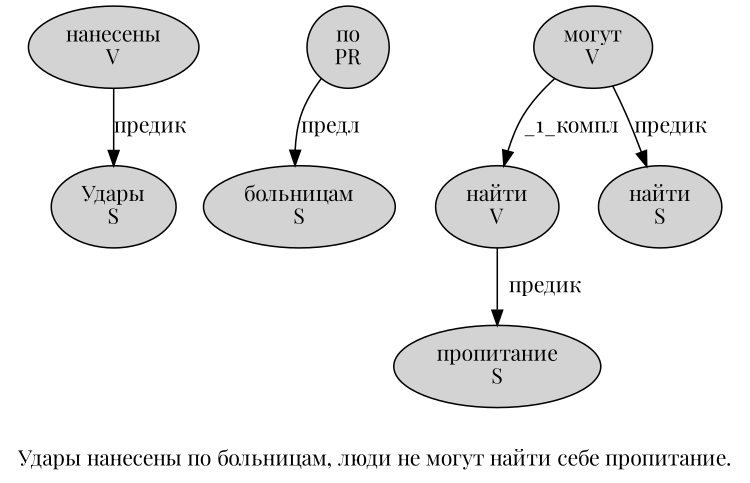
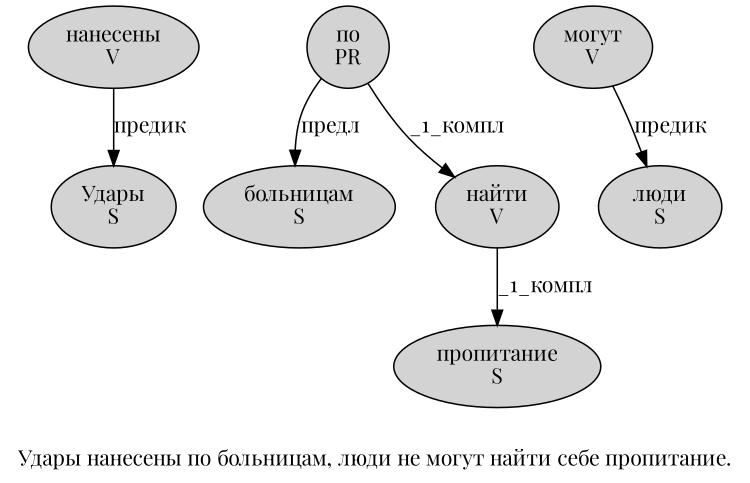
(526, 111) -> (401, 129)
(660, 207) -> (660, 207)
(546, 287) -> (546, 287)
